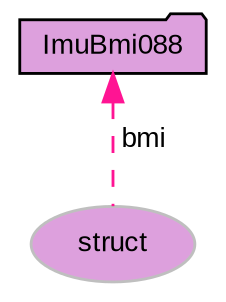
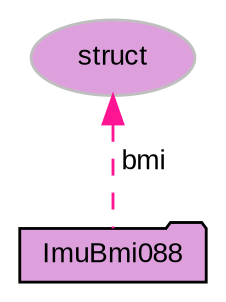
(113, 154) -> (113, 177)
